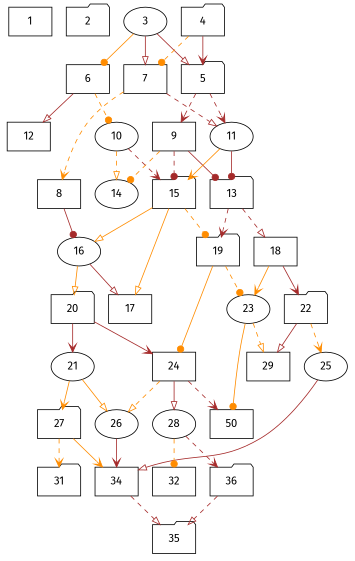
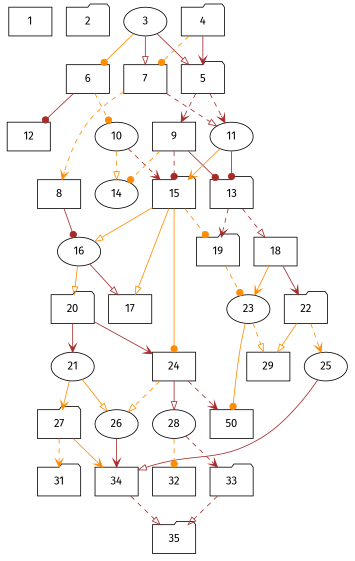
(61, 106) -> (61, 106)
(197, 306) -> (174, 277)
(289, 335) -> (289, 335)
(232, 482) -> (232, 482)
